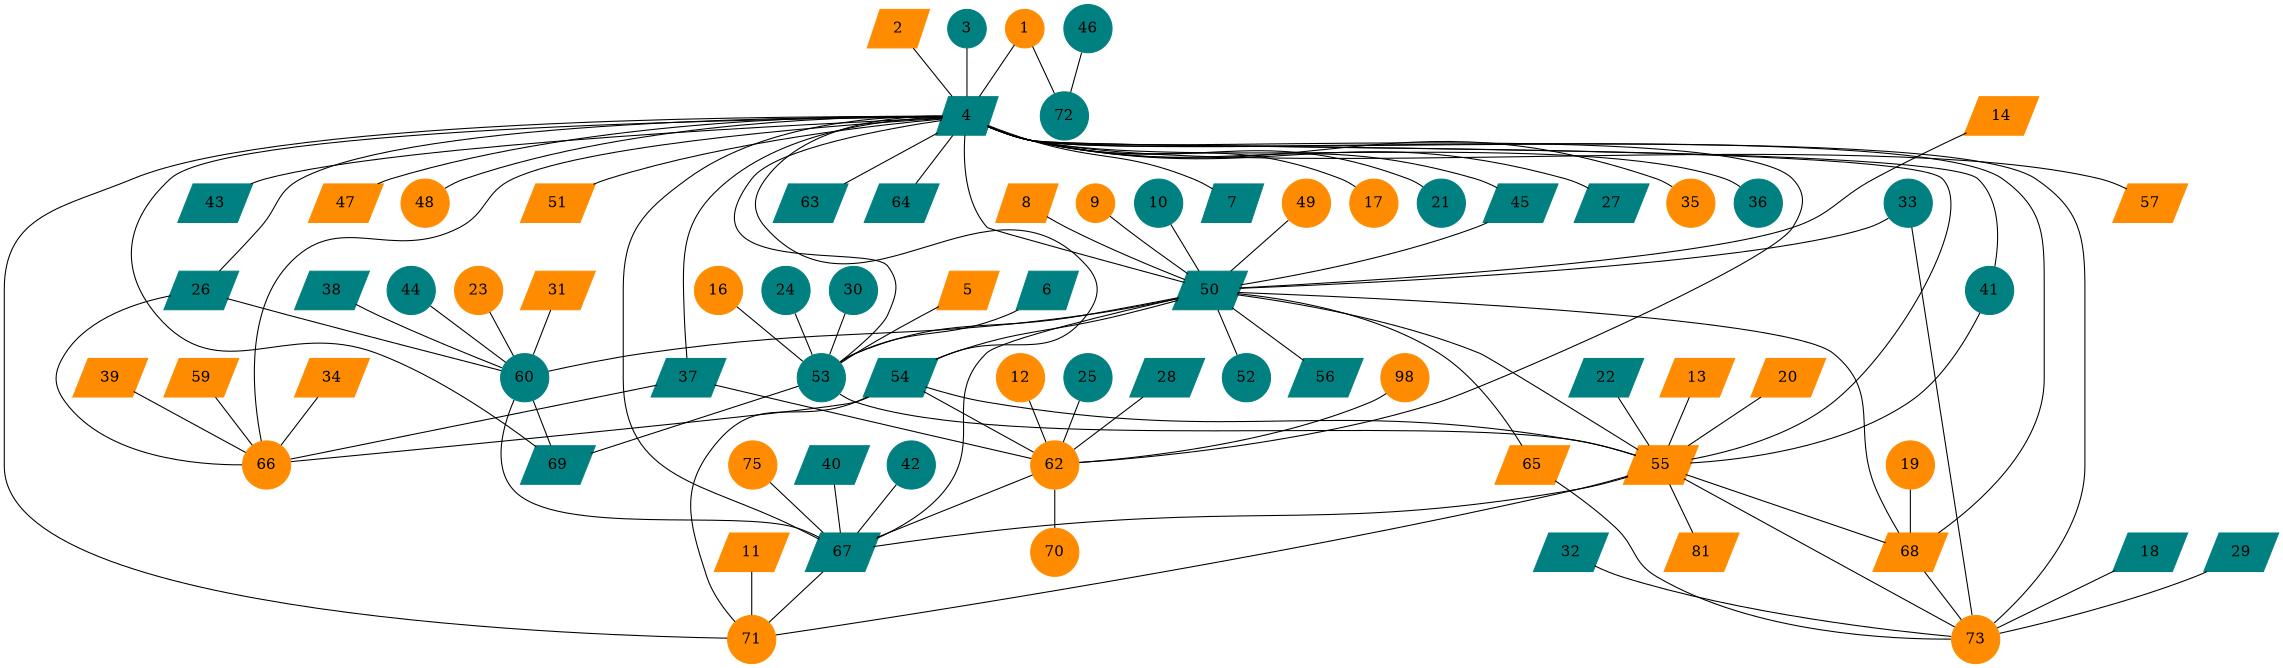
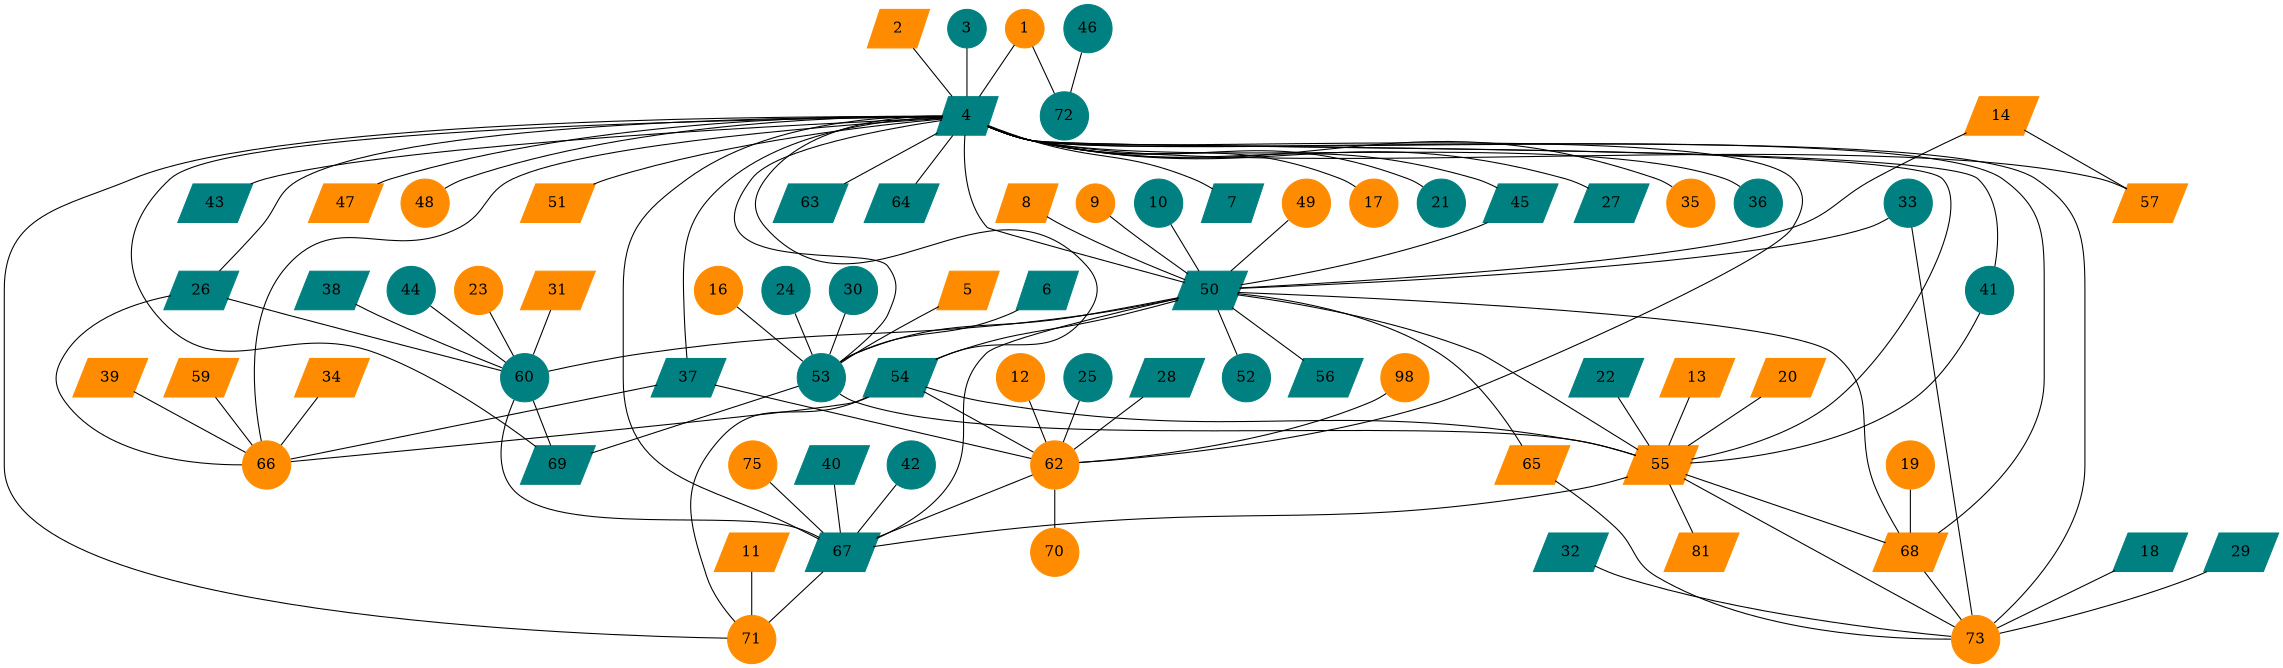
none -> (2076, 159)
(1204, 565) -> none
